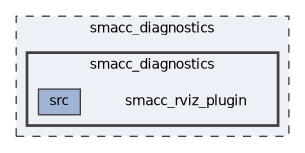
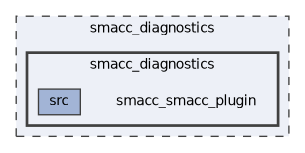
(186, 102) -> (186, 102)
